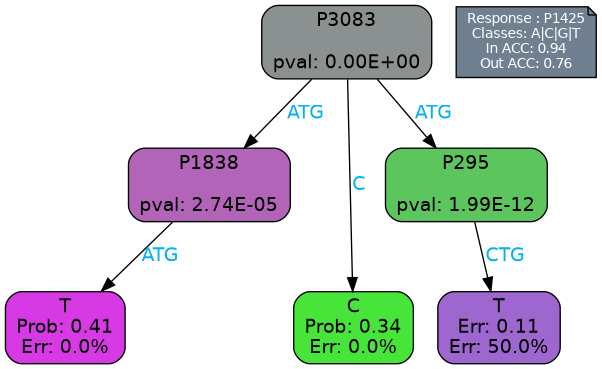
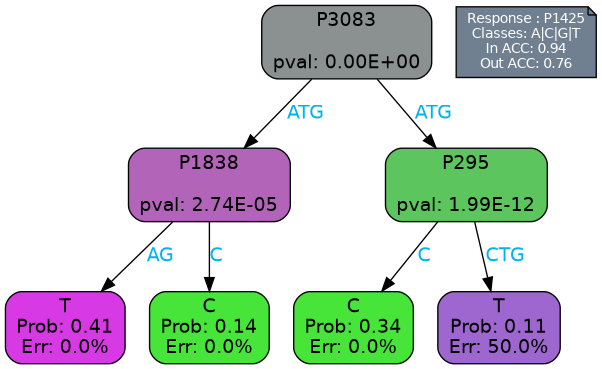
(350, 178) -> (414, 251)
(160, 256) -> (160, 256)
none -> (209, 328)
(499, 328) -> (499, 328)
